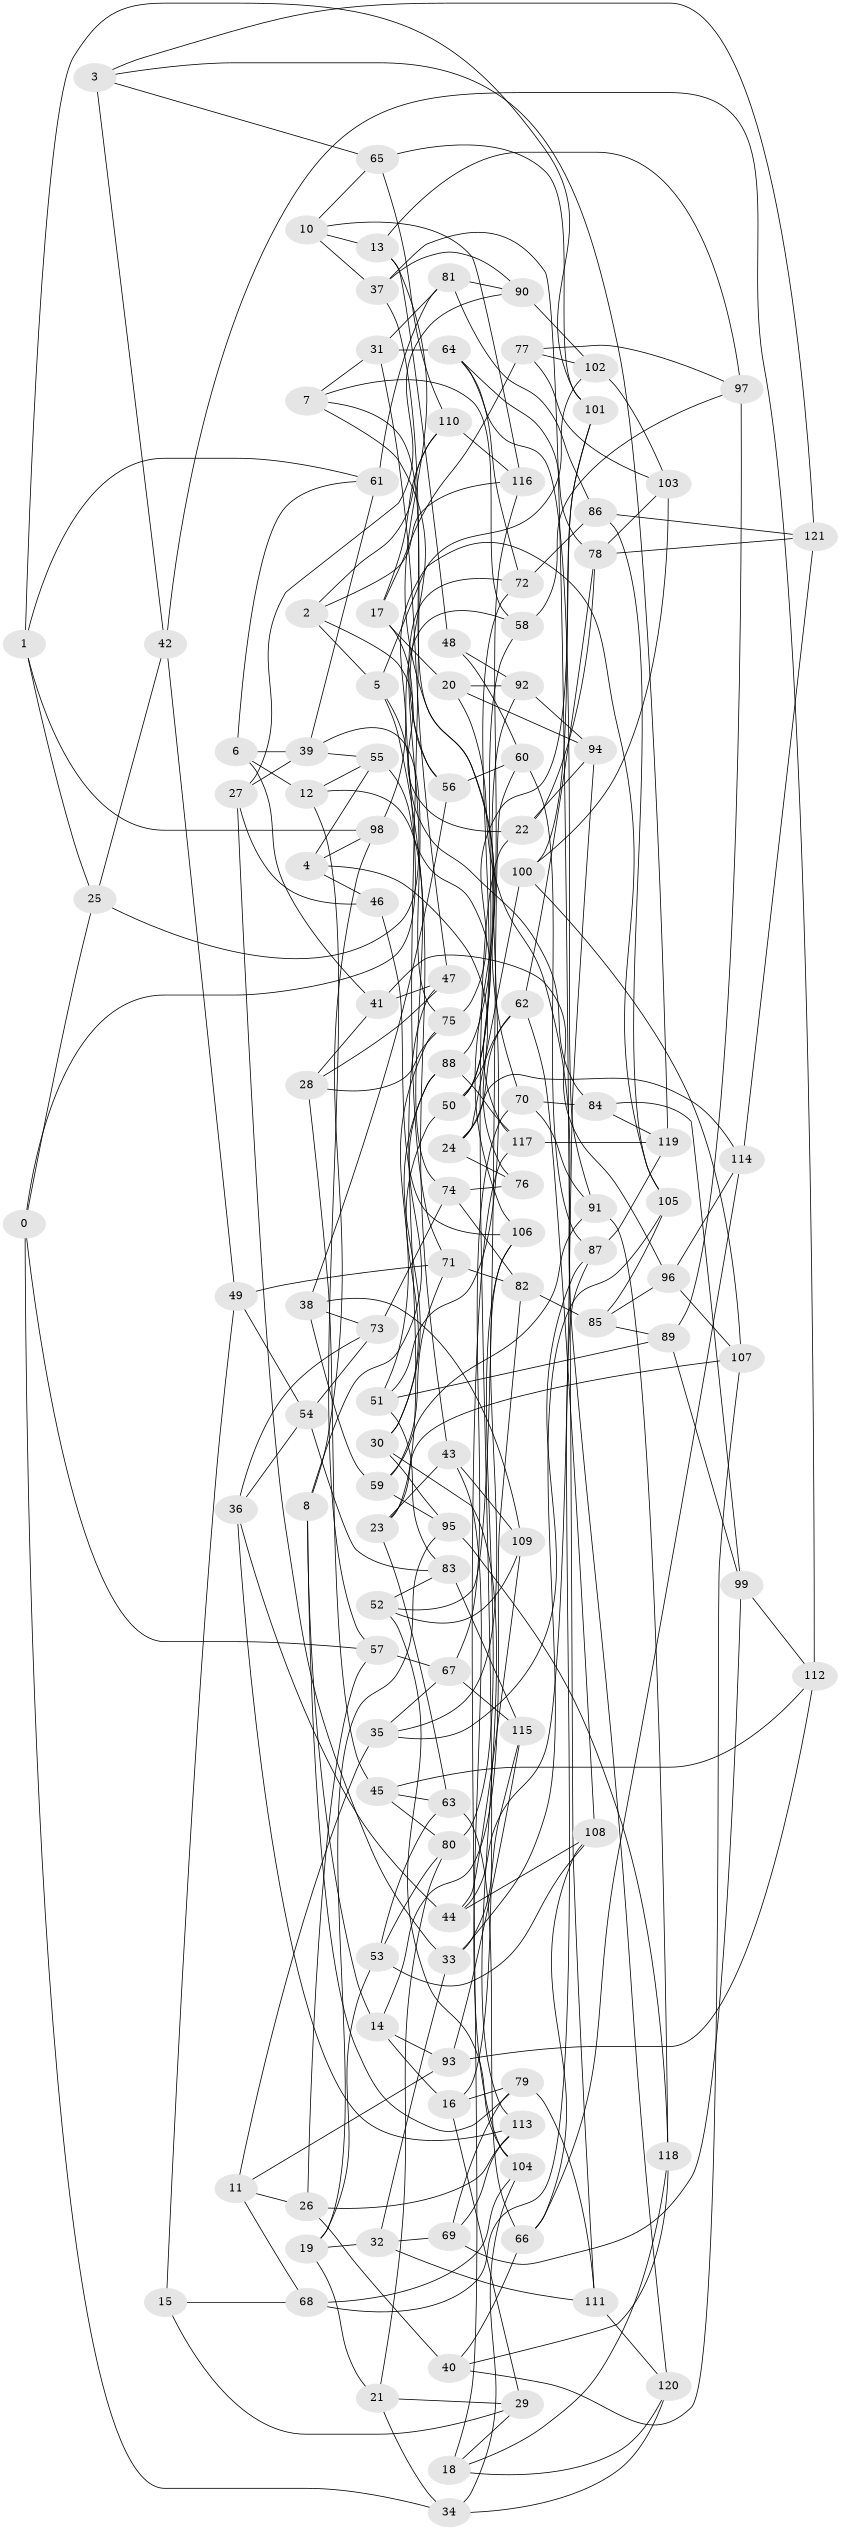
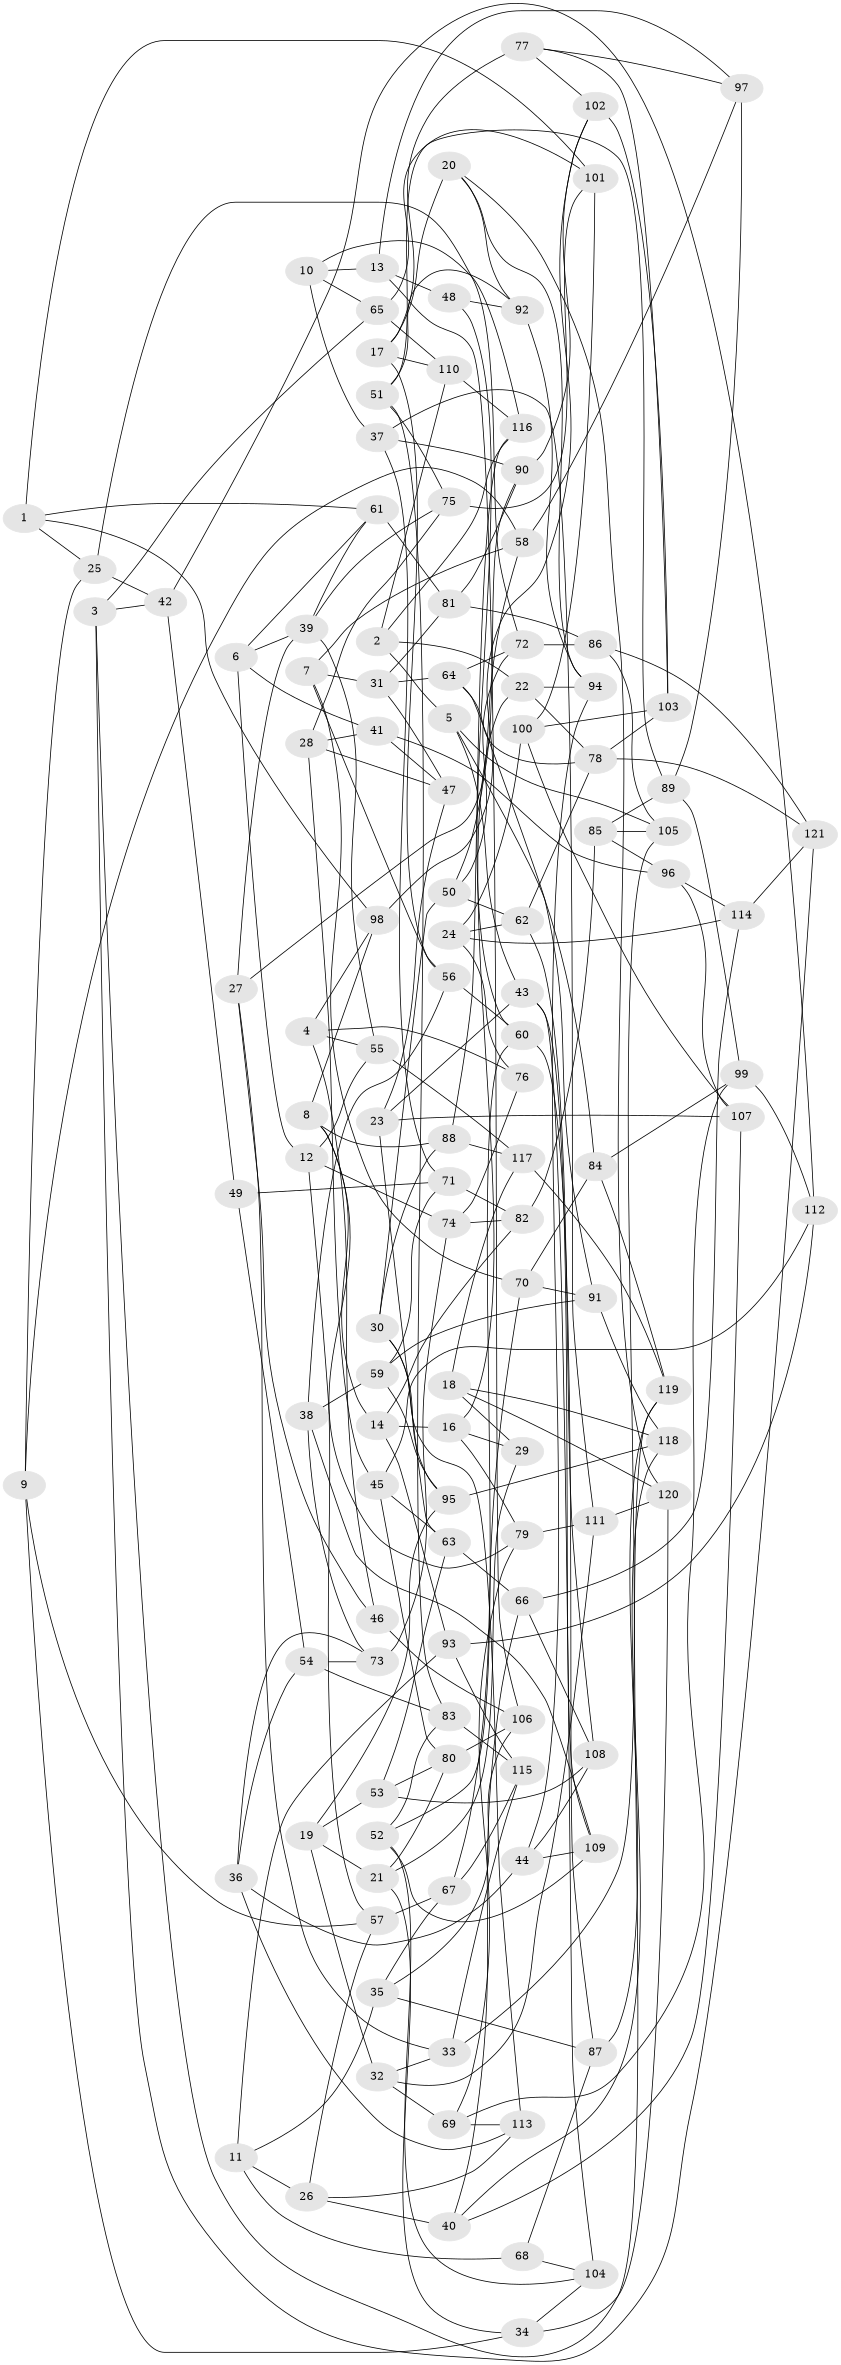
(24, 1224) -> (24, 1485)
(166, 2302) -> none
